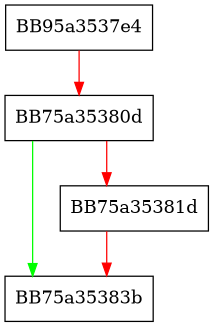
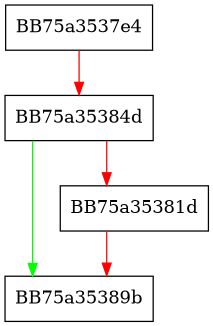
(79, 28) -> (79, 28)
(79, 118) -> (79, 118)
(79, 299) -> (79, 299)
